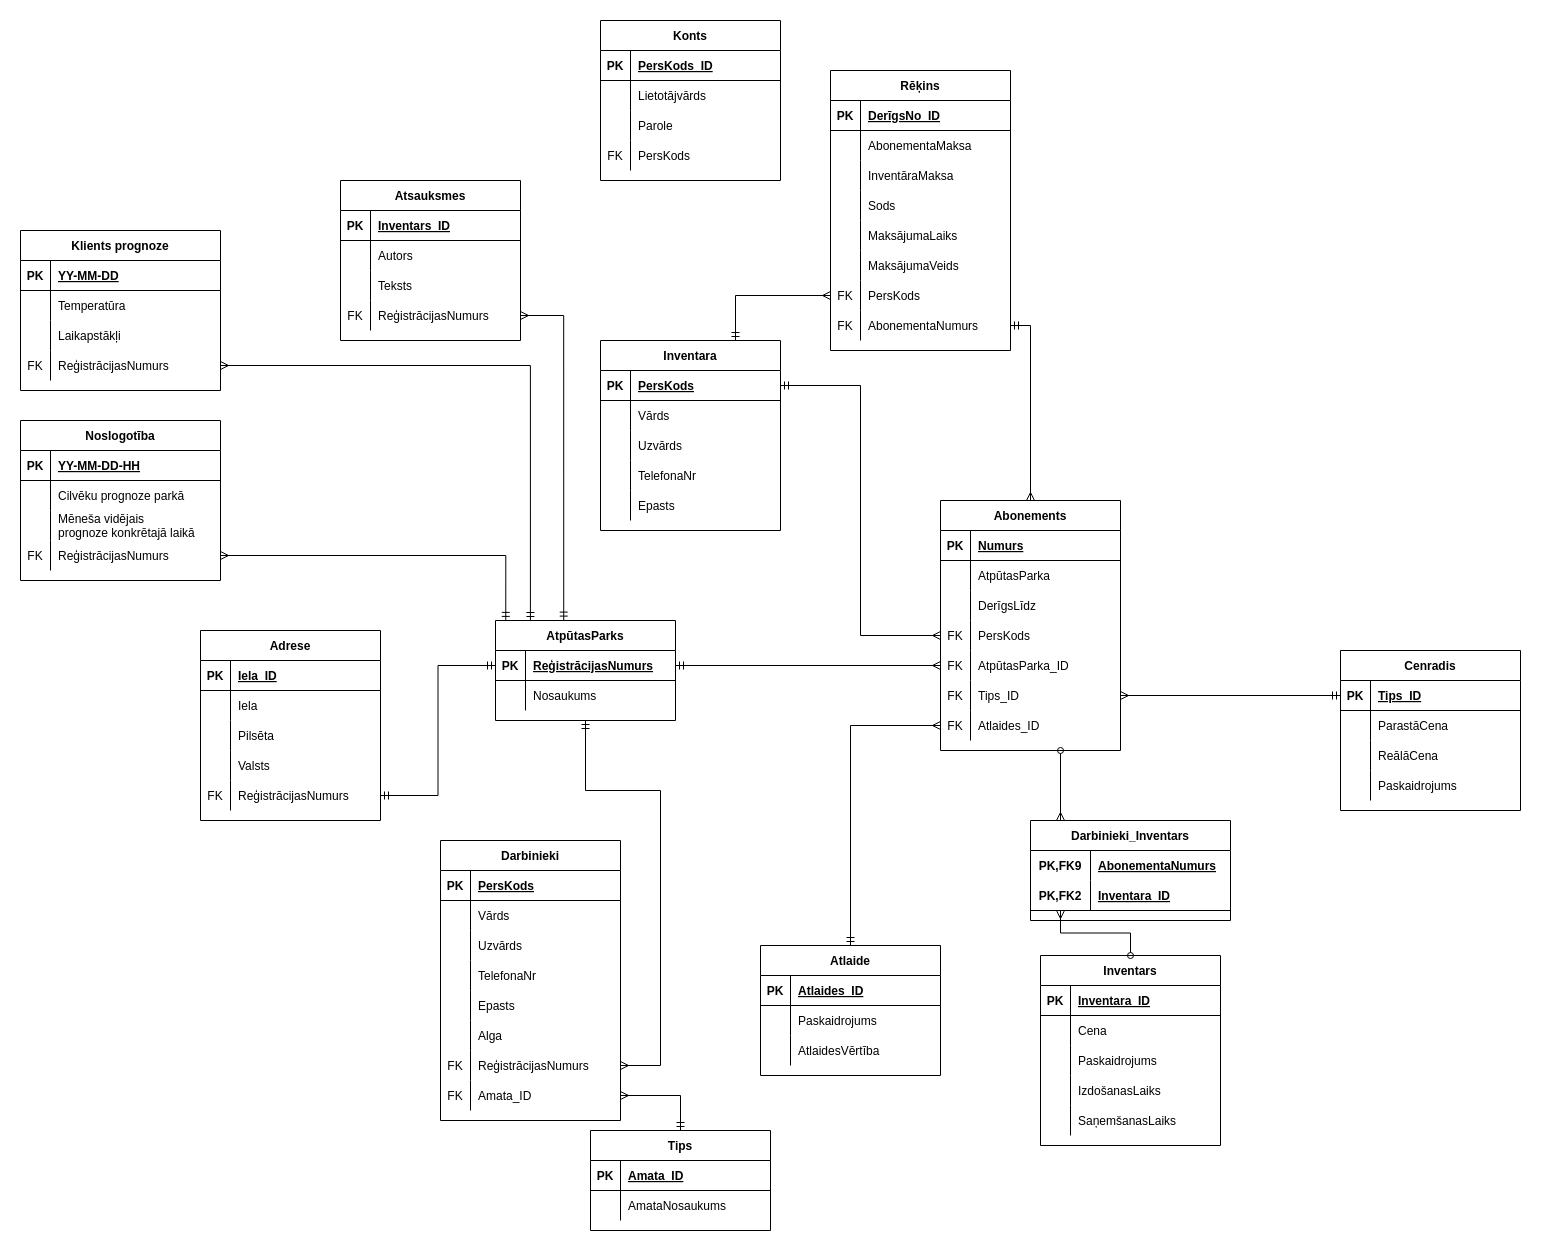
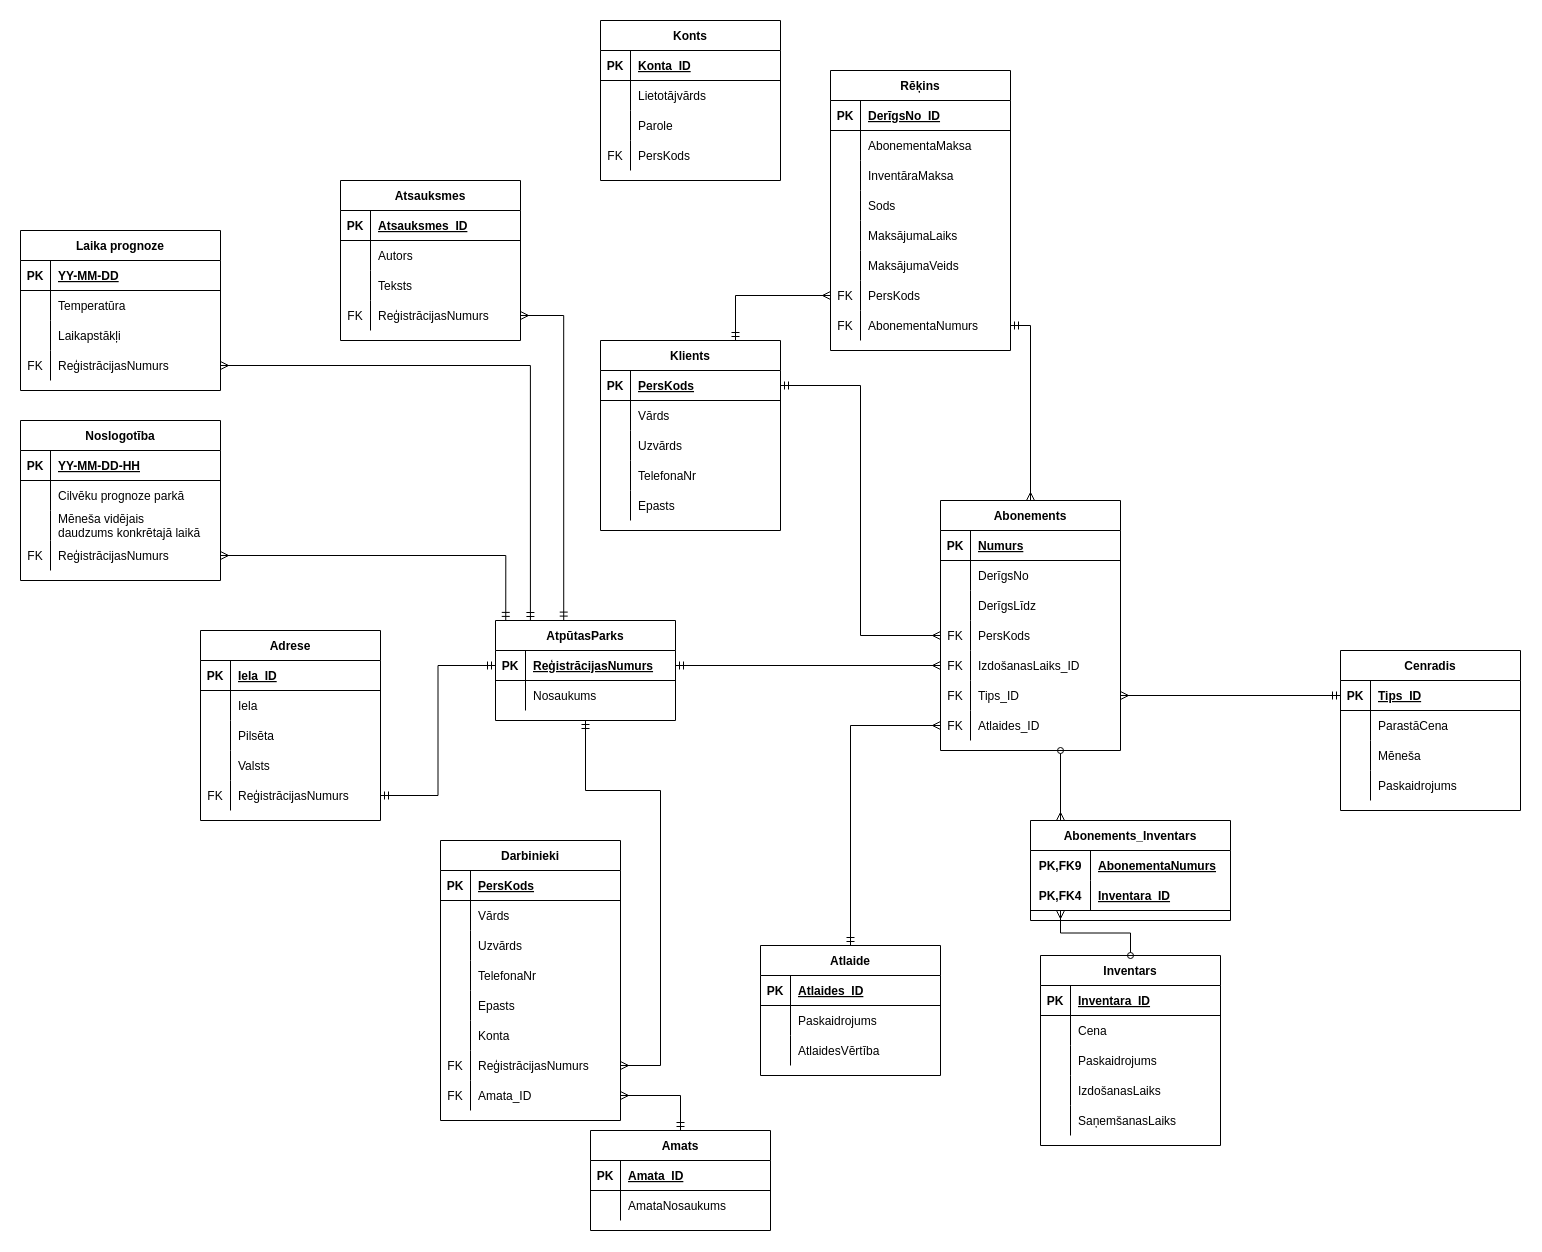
(675, 66) -> (665, 66)
(418, 226) -> (422, 226)
(120, 246) -> (120, 246)
(690, 356) -> (690, 356)
(104, 519) -> (104, 519)
(1018, 576) -> (1005, 576)
(1028, 666) -> (1034, 666)
(1407, 756) -> (1398, 756)
(1130, 836) -> (1130, 836)
(1060, 896) -> (1060, 896)
(490, 1036) -> (495, 1036)
(680, 1146) -> (680, 1146)
